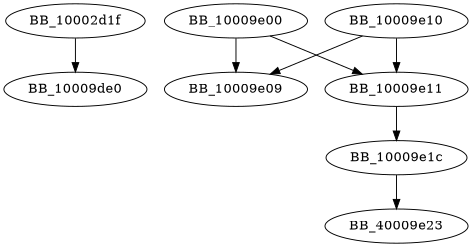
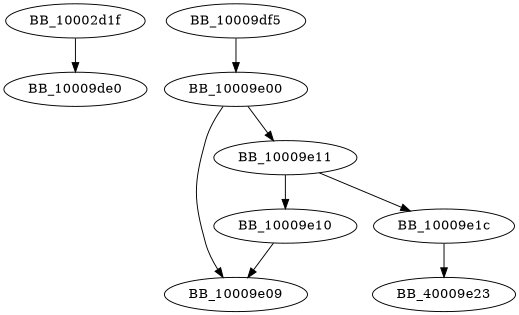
none -> (236, 21)
(397, 50) -> (285, 187)
